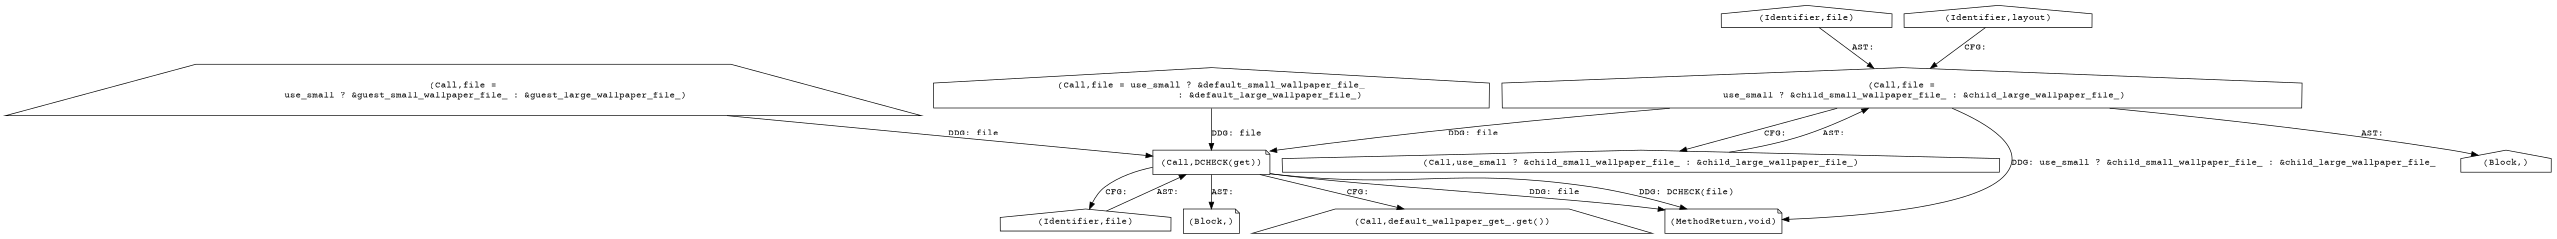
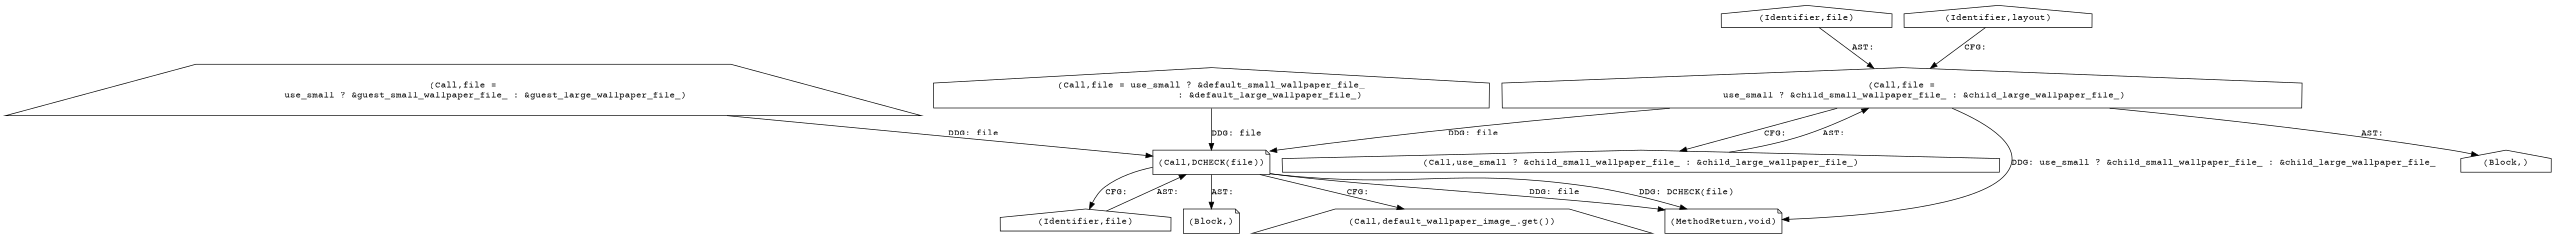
(1211, 162) -> (1211, 162)
(1452, 221) -> (1452, 221)
